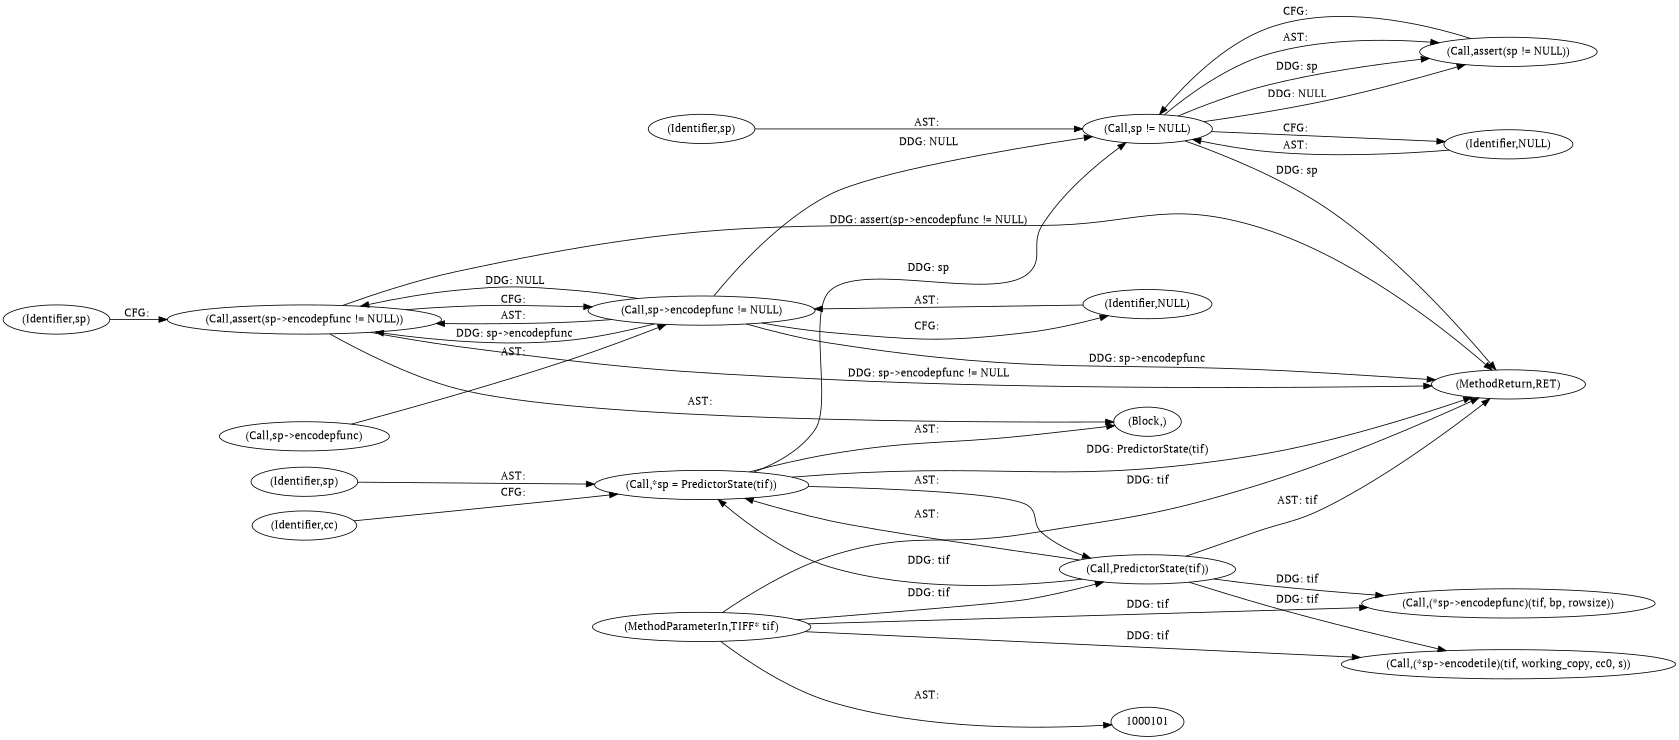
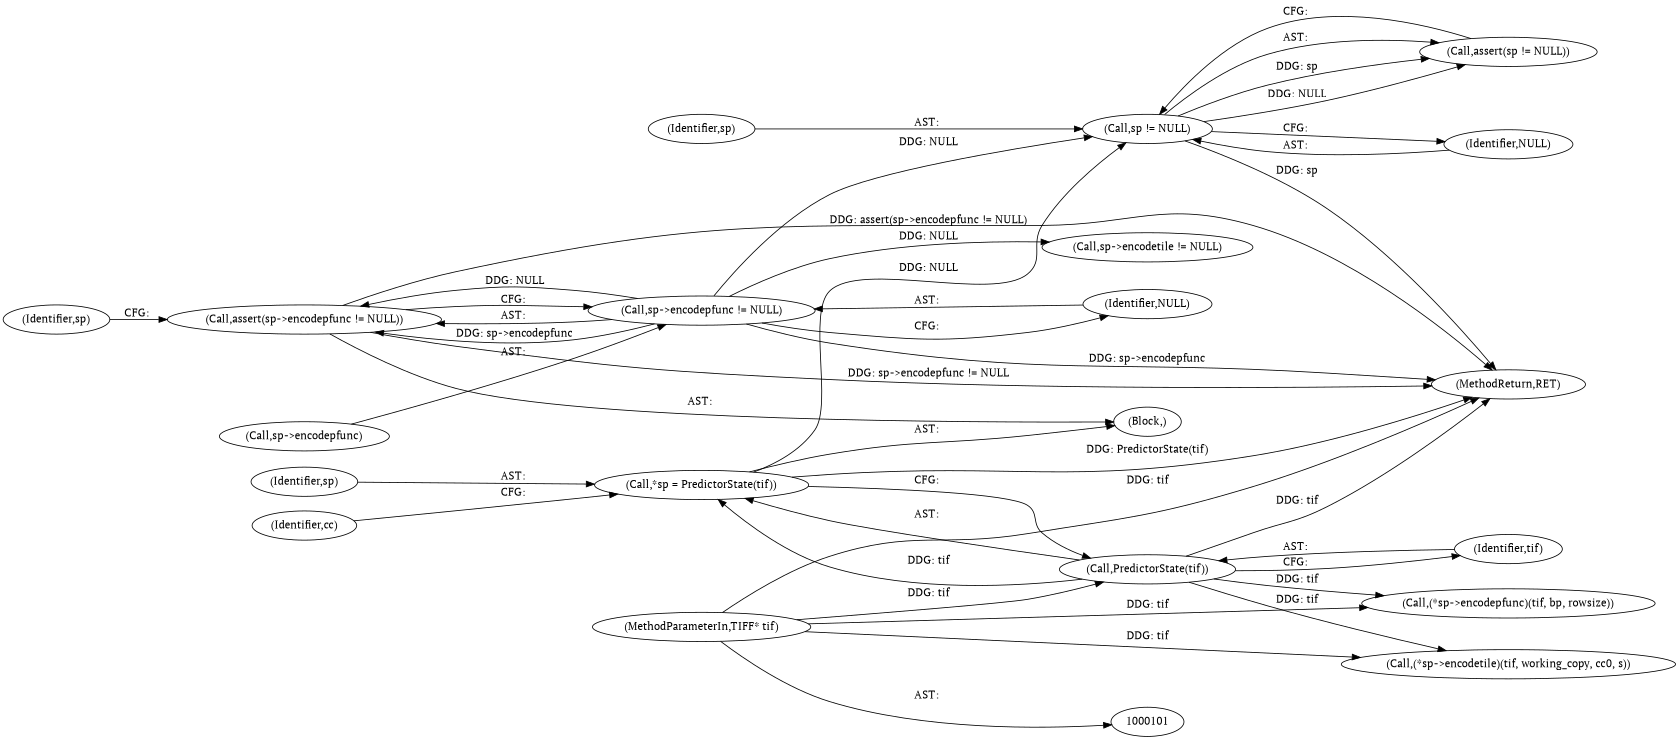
none -> (1147, 247)
(928, 268) -> (928, 268)
(928, 481) -> (928, 481)
(1297, 501) -> (1297, 501)
none -> (1508, 549)
